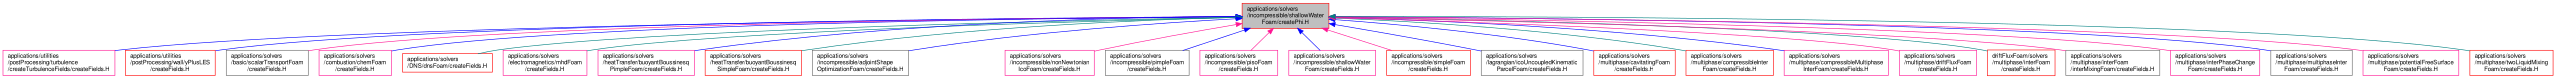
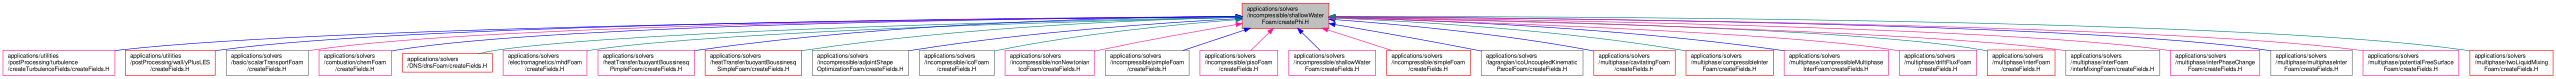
none -> (957, 63)
(2021, 63) -> (2021, 63)
